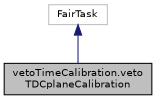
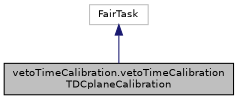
(78, 79) -> (119, 79)
